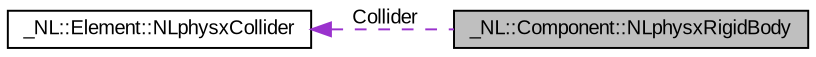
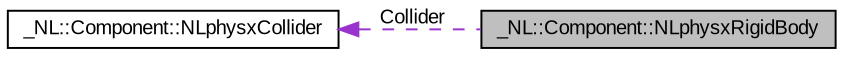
(159, 29) -> (173, 29)
